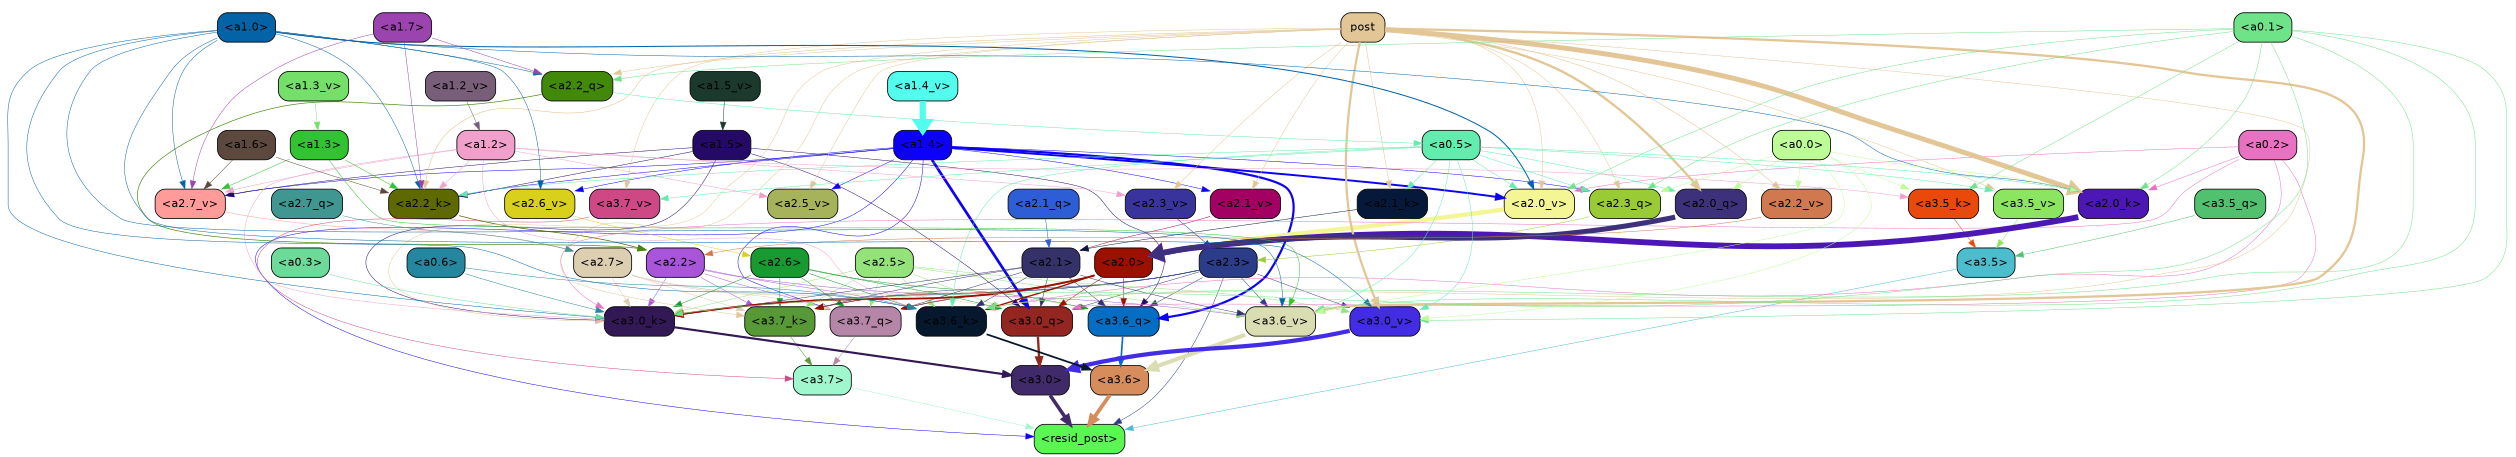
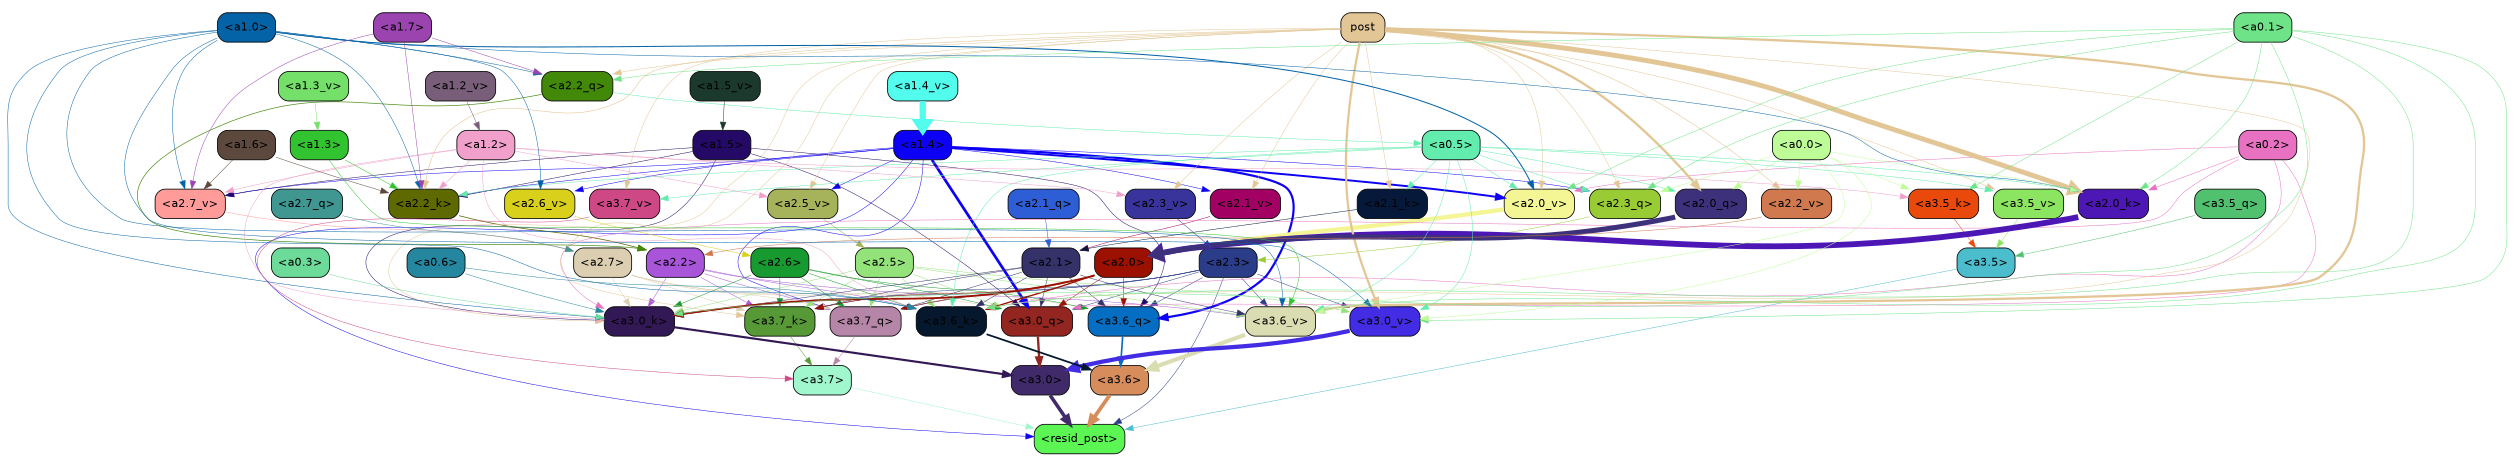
(260, 172) -> none
none -> (840, 231)
